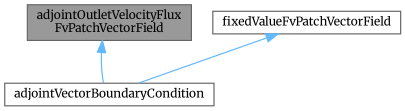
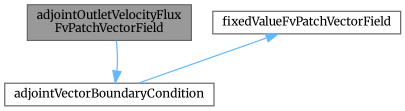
(102, 68) -> (117, 56)
